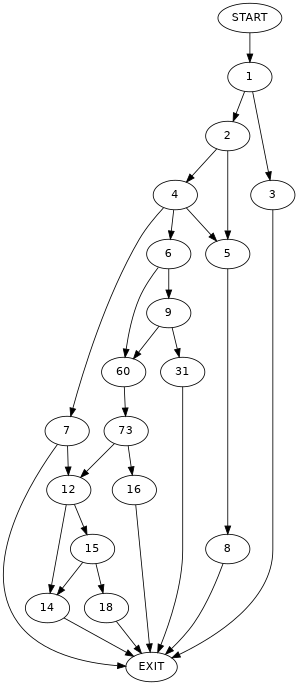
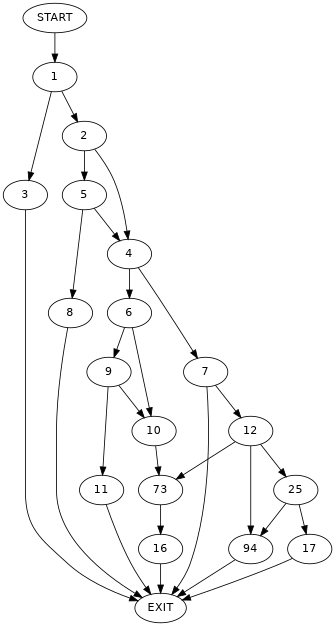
(199, 221) -> (104, 221)
(124, 372) -> (154, 431)
(183, 372) -> (102, 490)
(100, 458) -> (213, 456)
(93, 549) -> (296, 490)
(47, 608) -> (251, 549)
(106, 608) -> (310, 549)
